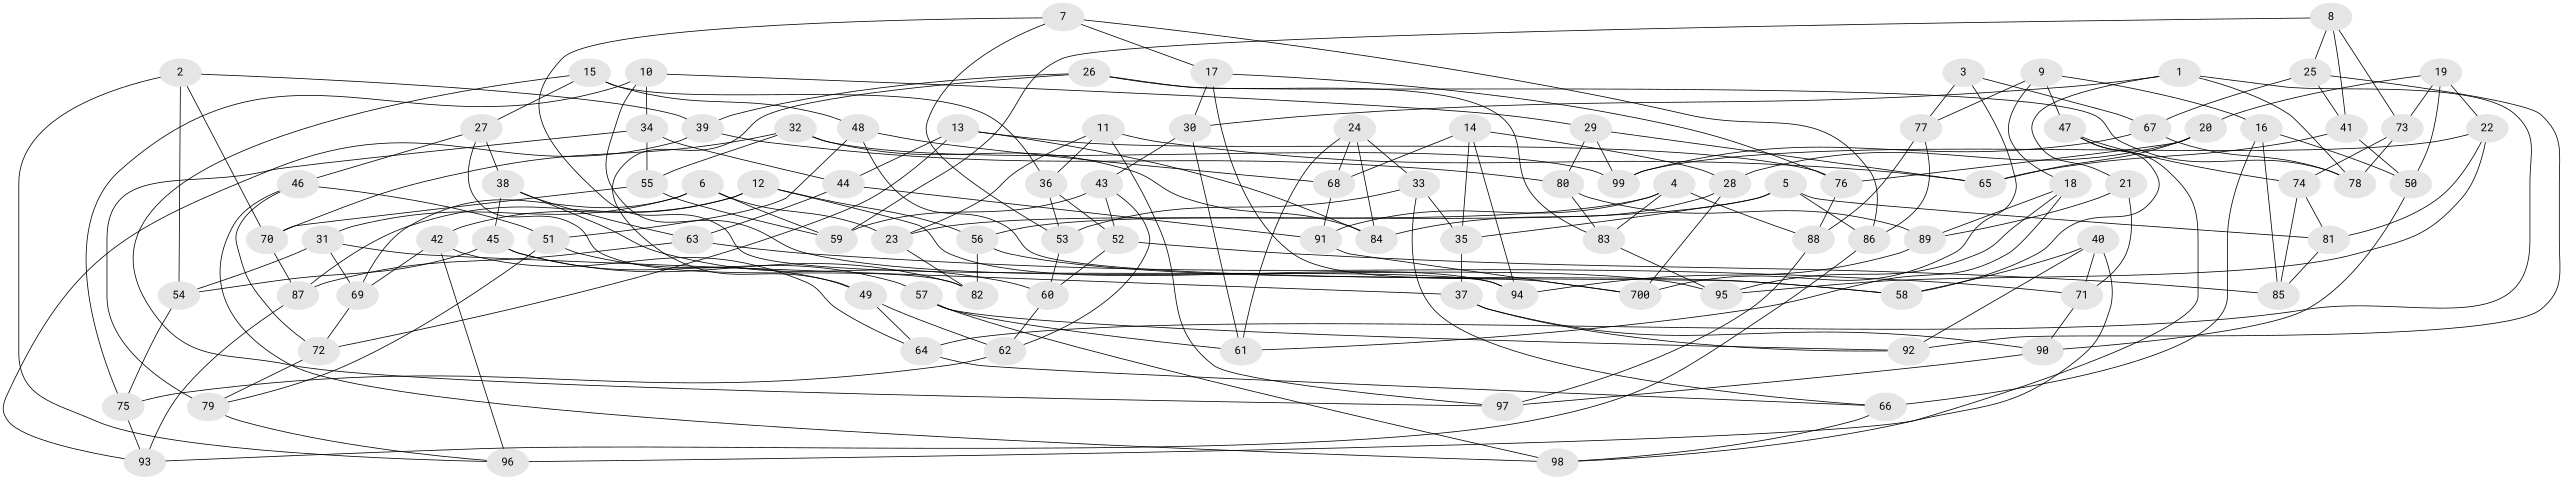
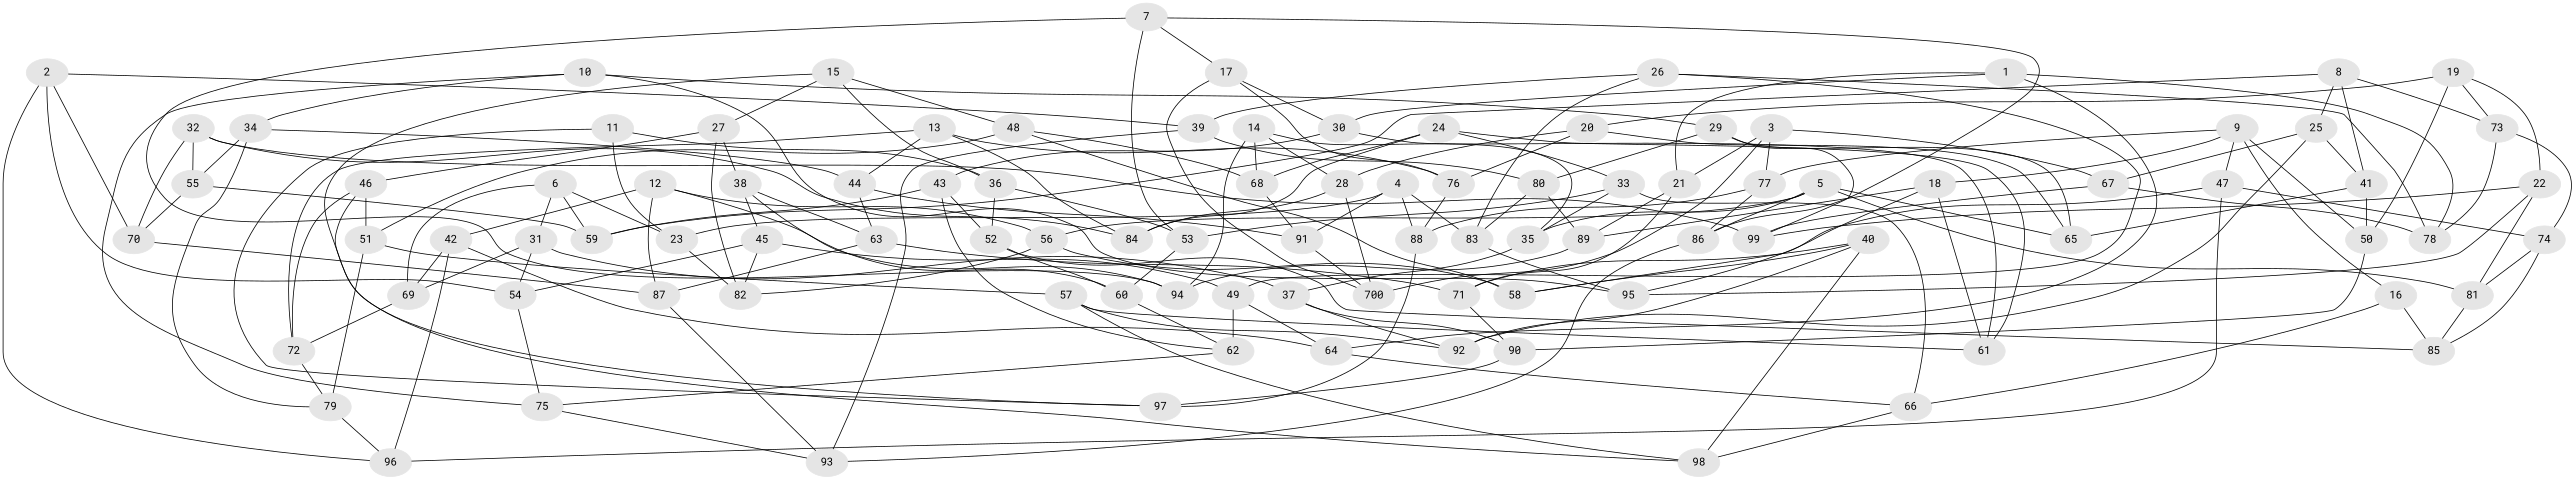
(2338, 153) -> (2302, 184)
none -> (1726, 156)
(1501, 163) -> (1983, 220)
